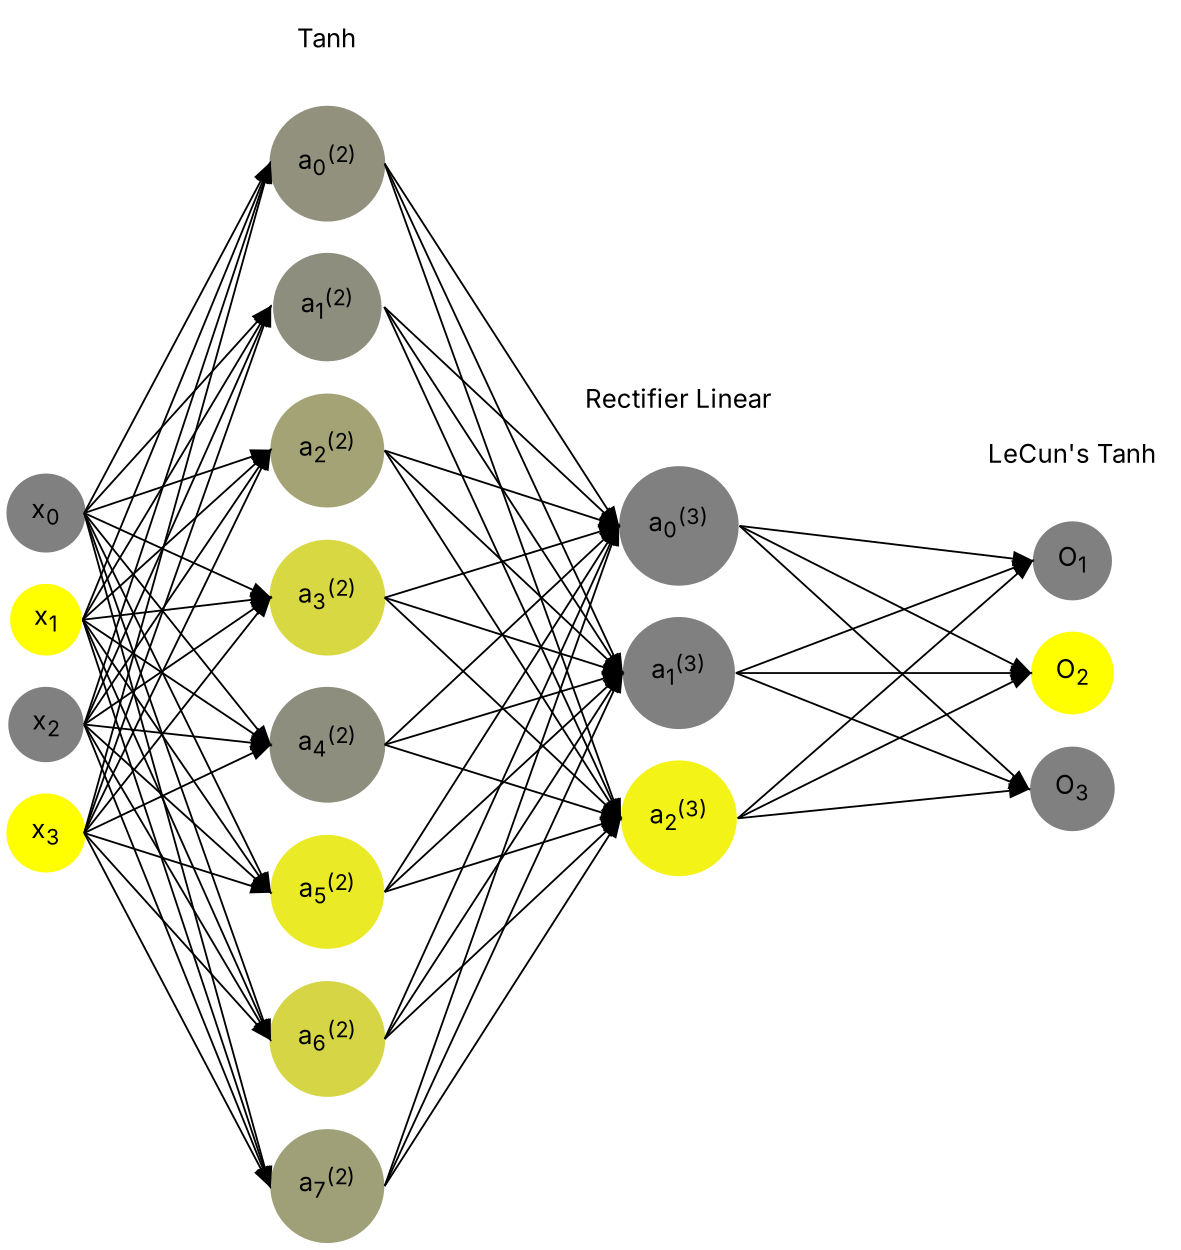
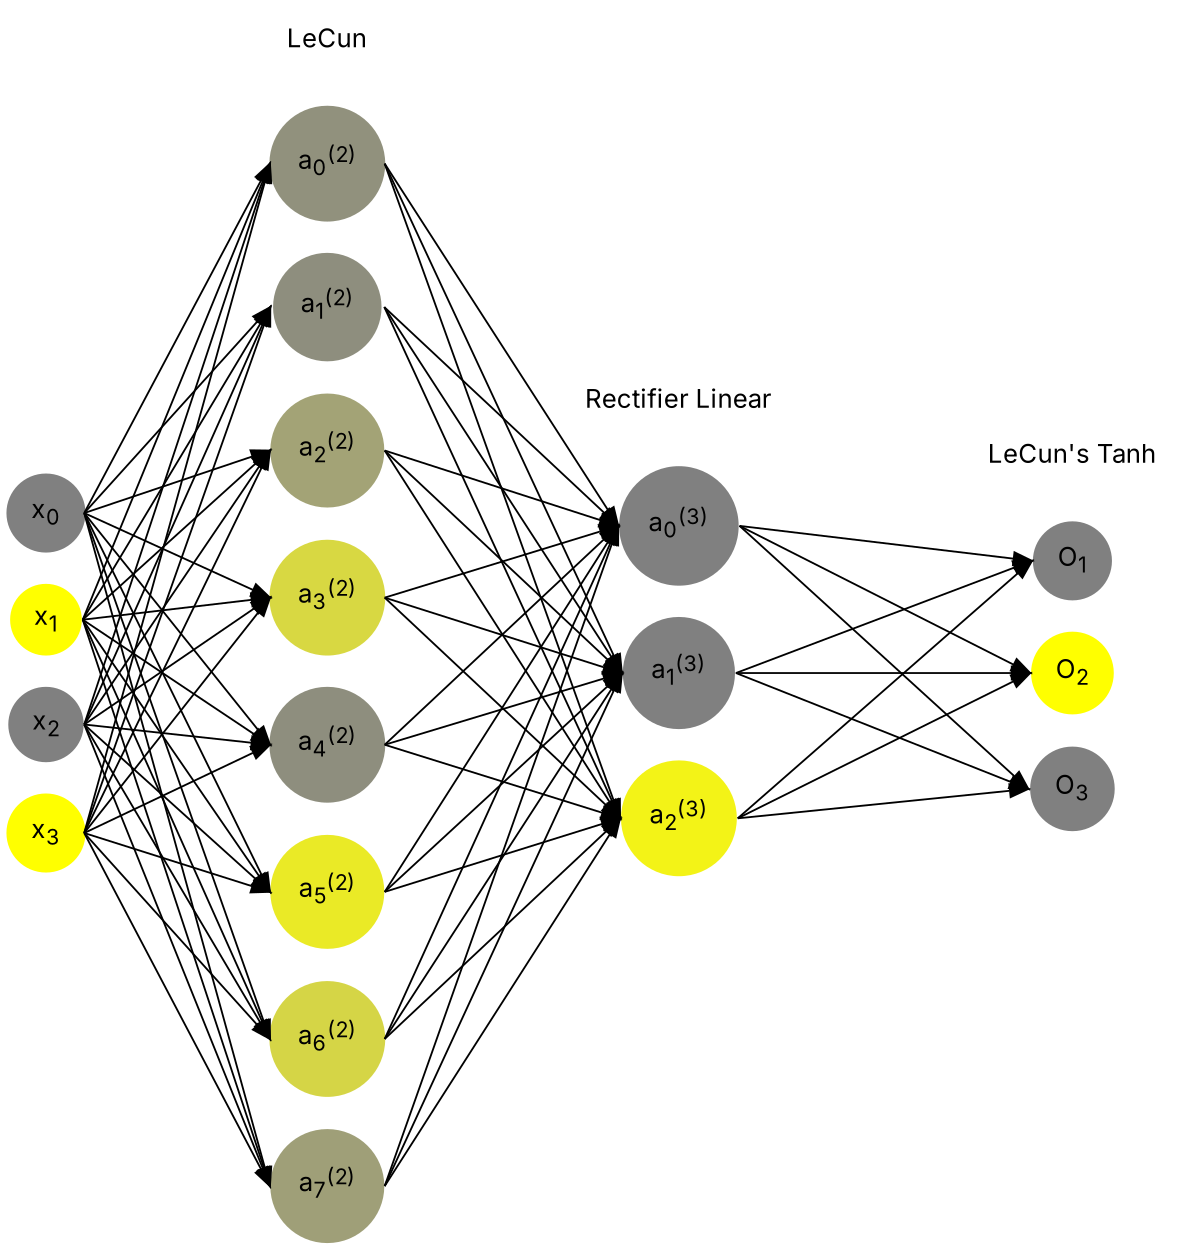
(327, 40) -> (327, 40)
